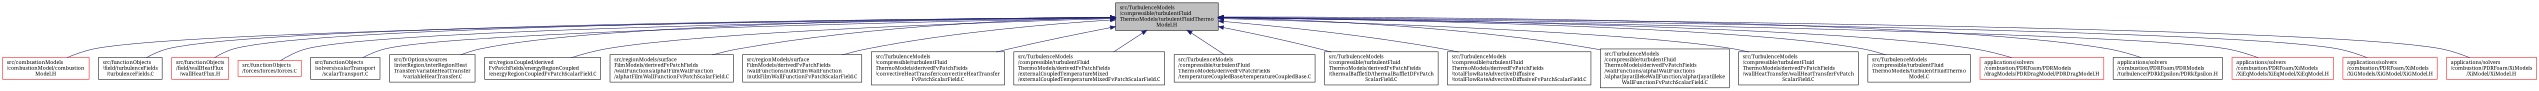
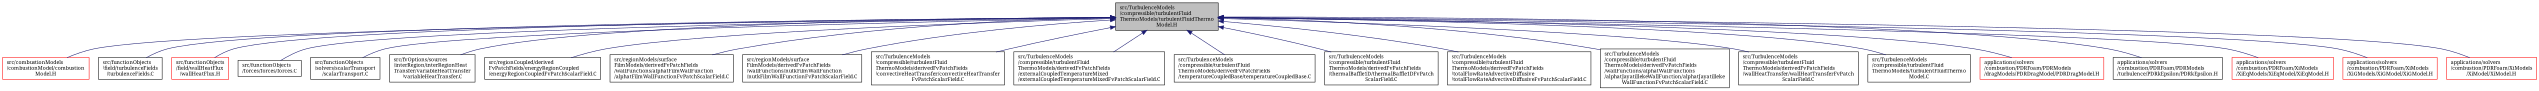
(270, 68) -> (270, 68)
